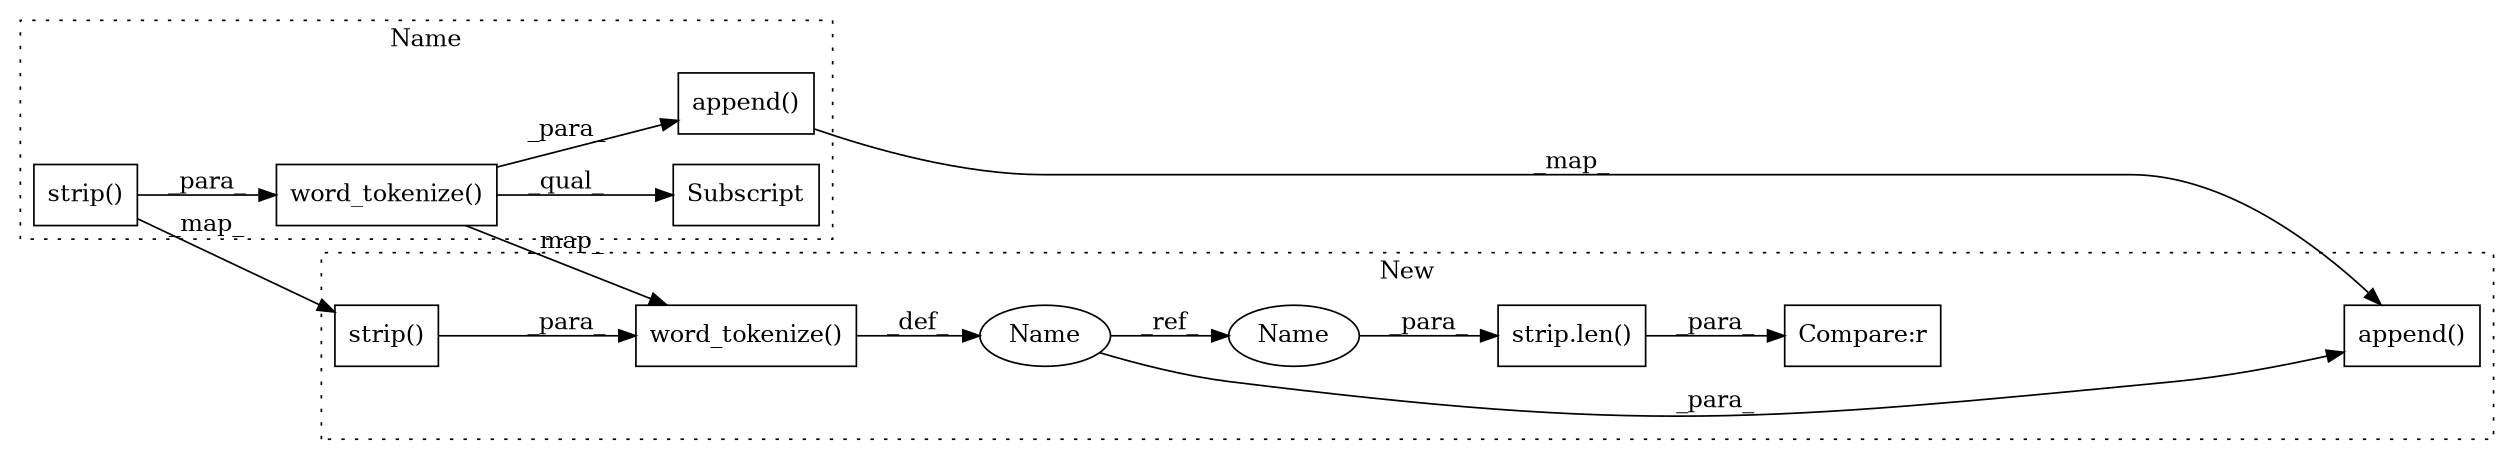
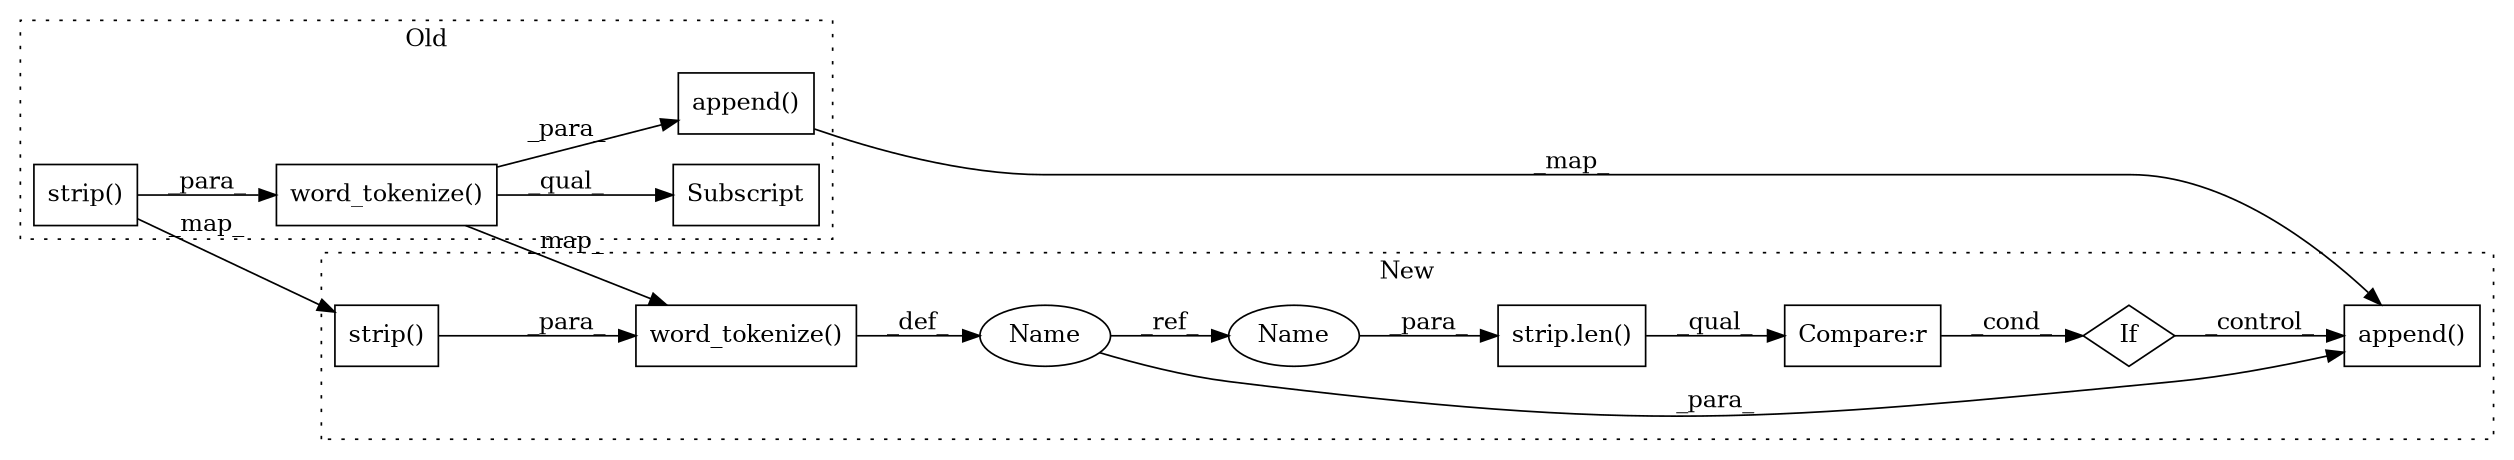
(427, 40) -> (427, 40)
(1715, 323) -> (1715, 323)
none -> (2129, 336)
